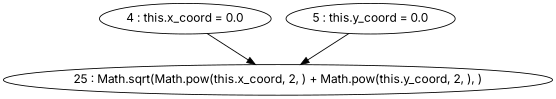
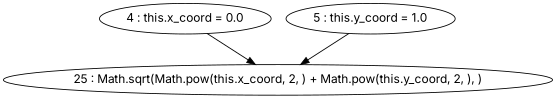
(371, 19) -> (371, 19)
